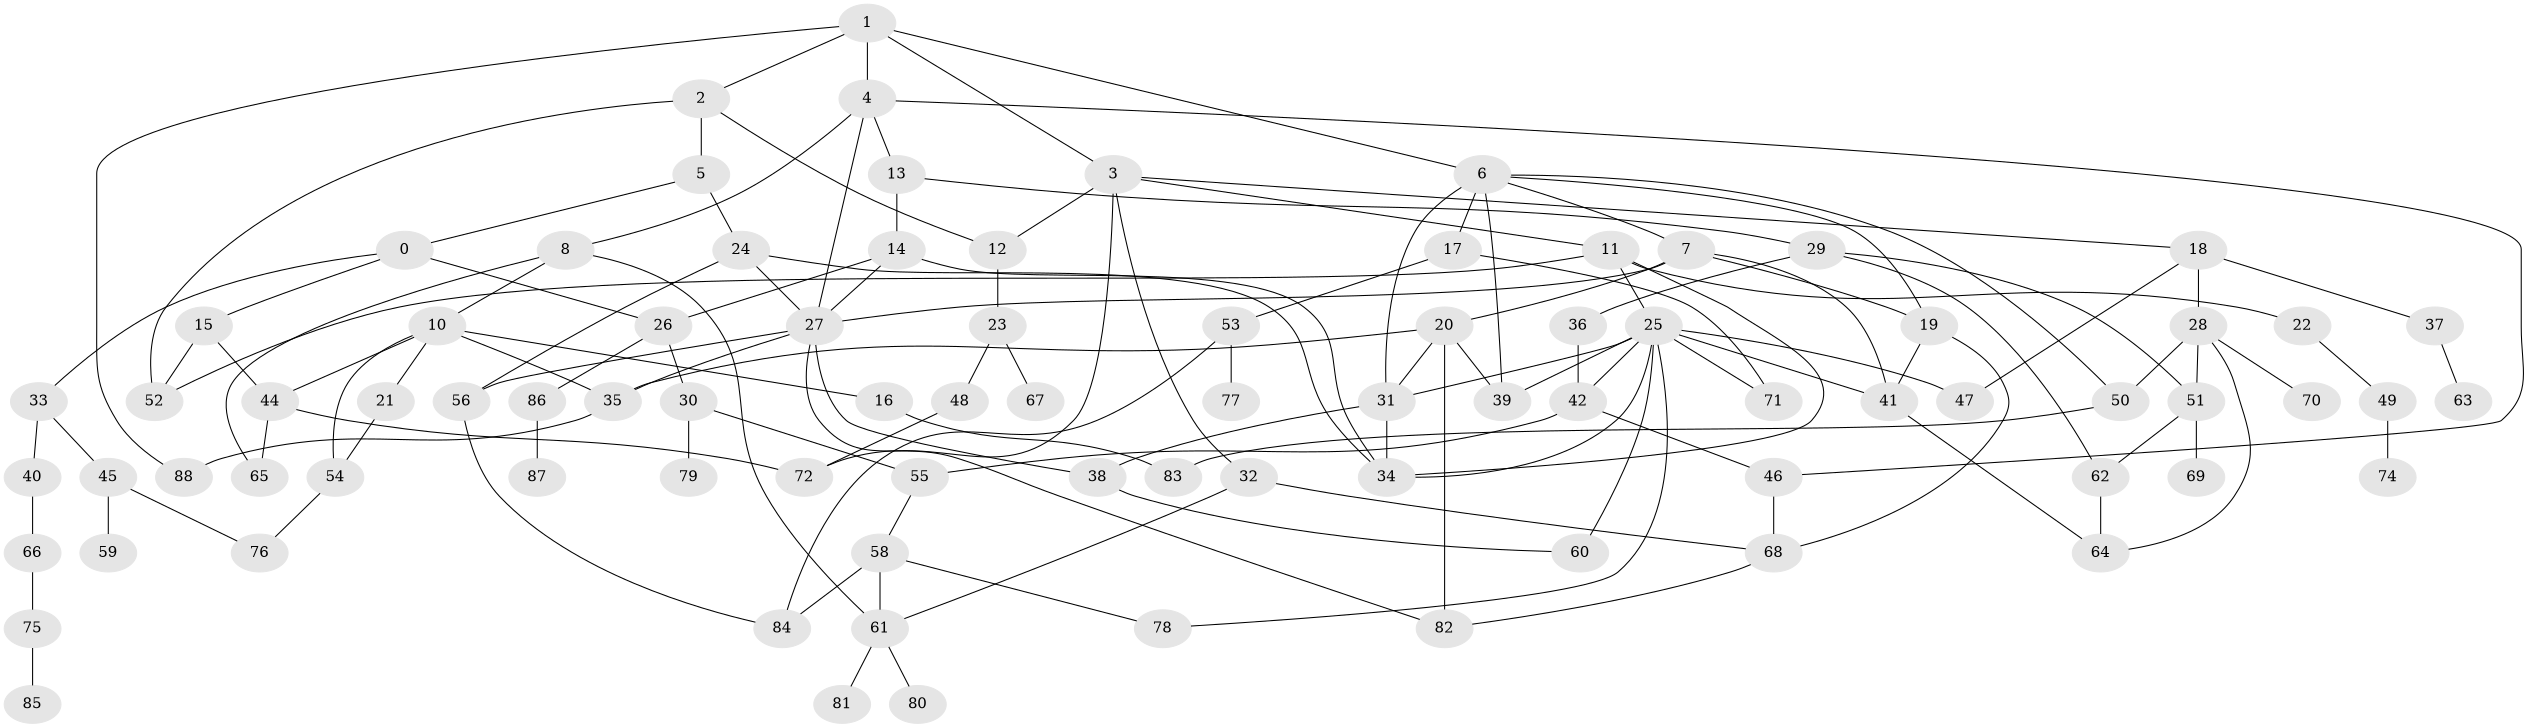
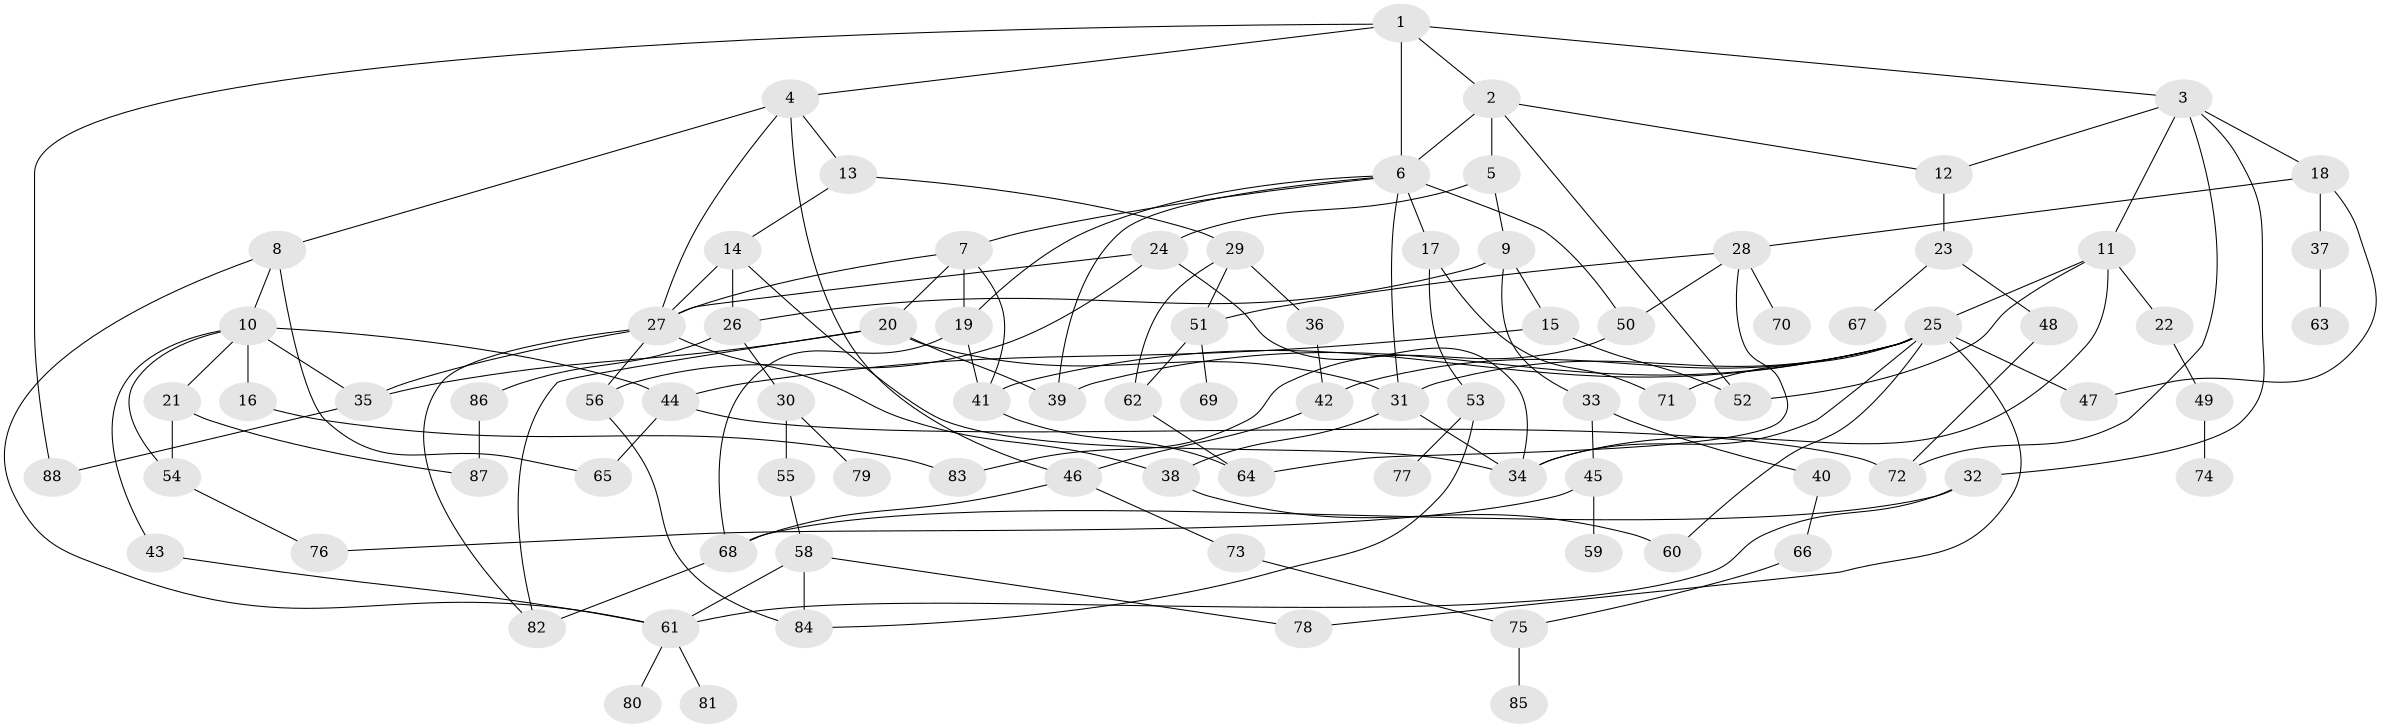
none -> (1447, 137)
(405, 250) -> (1507, 250)
none -> (321, 450)
(1300, 452) -> none
none -> (155, 553)
none -> (1236, 553)
